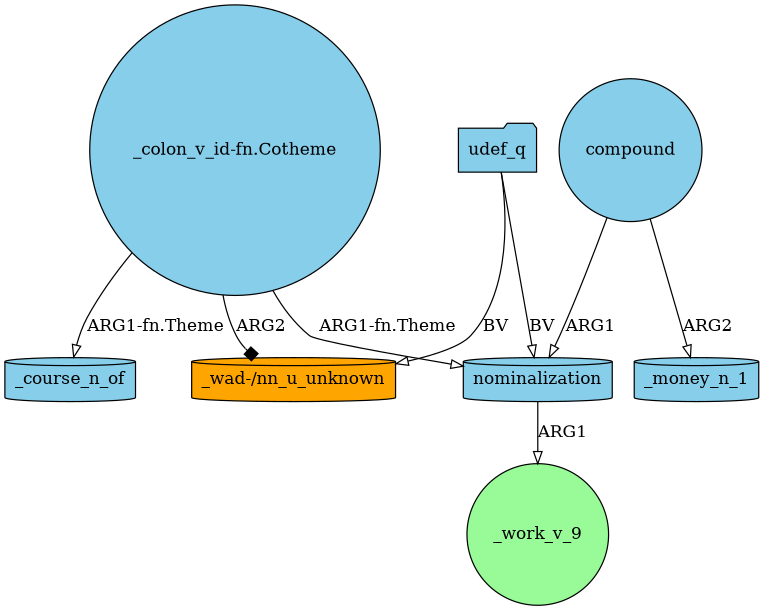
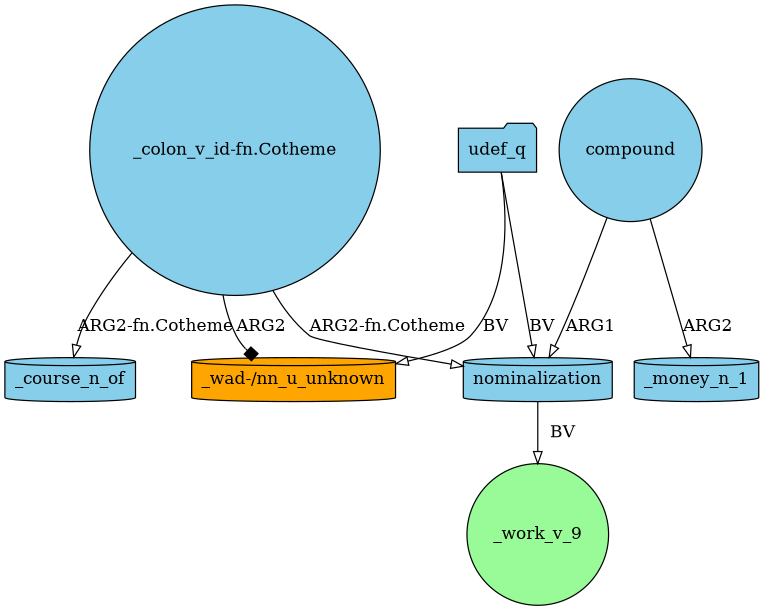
(156, 326) -> (156, 326)
(388, 326) -> (388, 326)
(563, 433) -> (563, 433)
